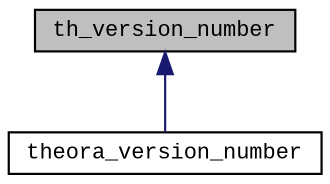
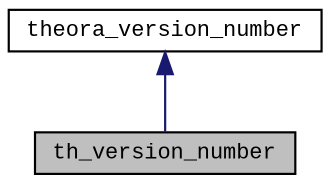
(165, 103) -> (165, 103)
